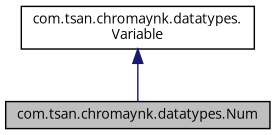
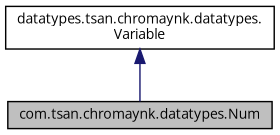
(138, 28) -> (140, 28)
